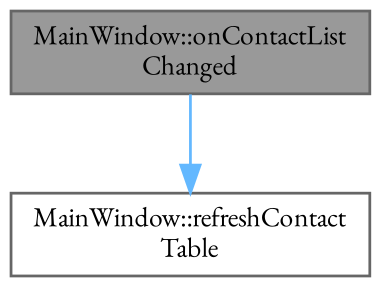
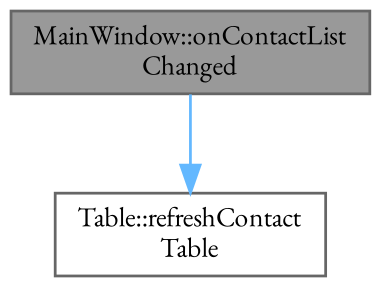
(190, 235) -> (190, 235)
